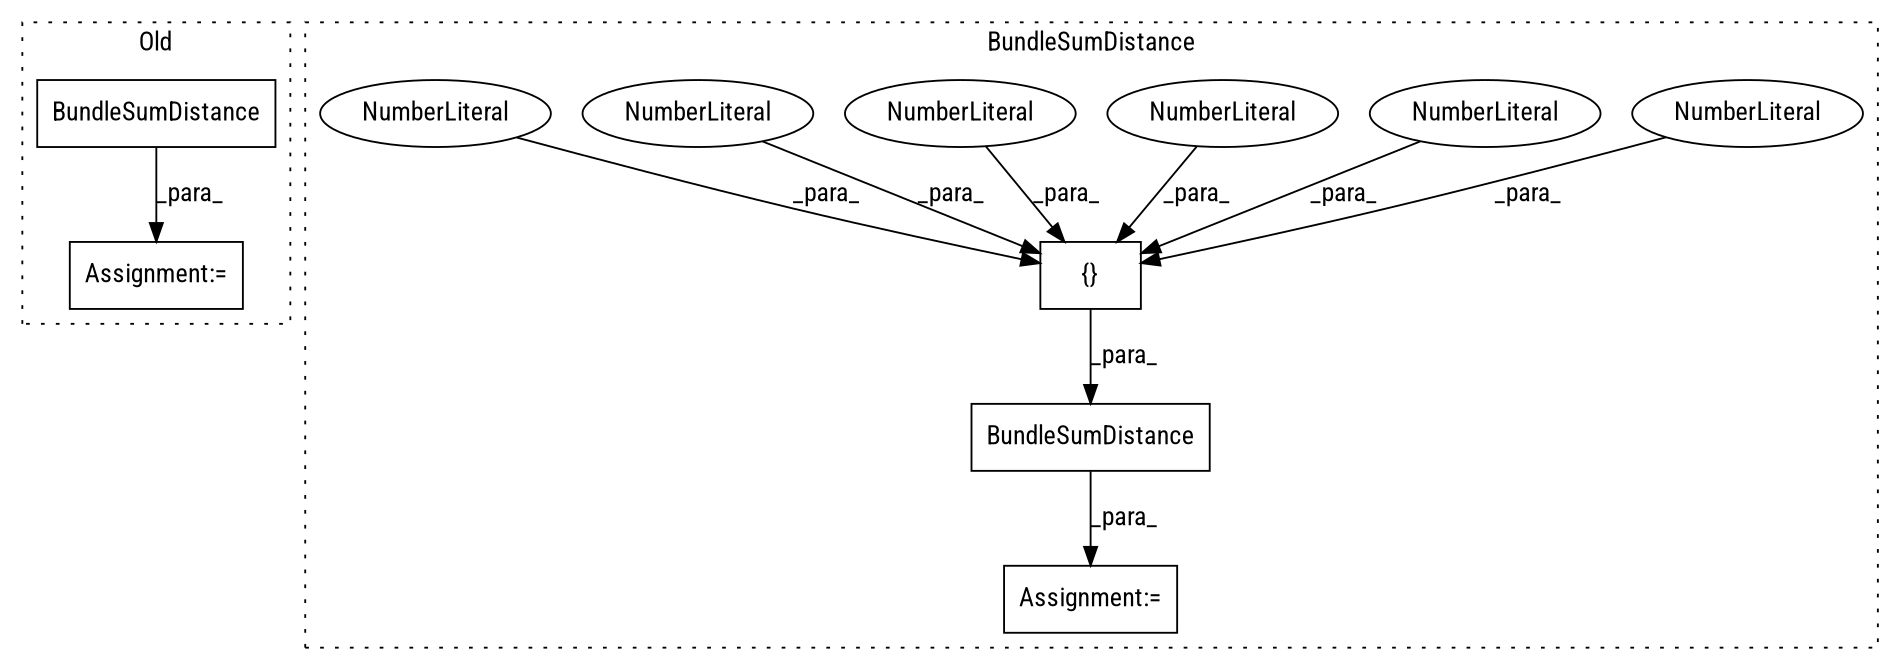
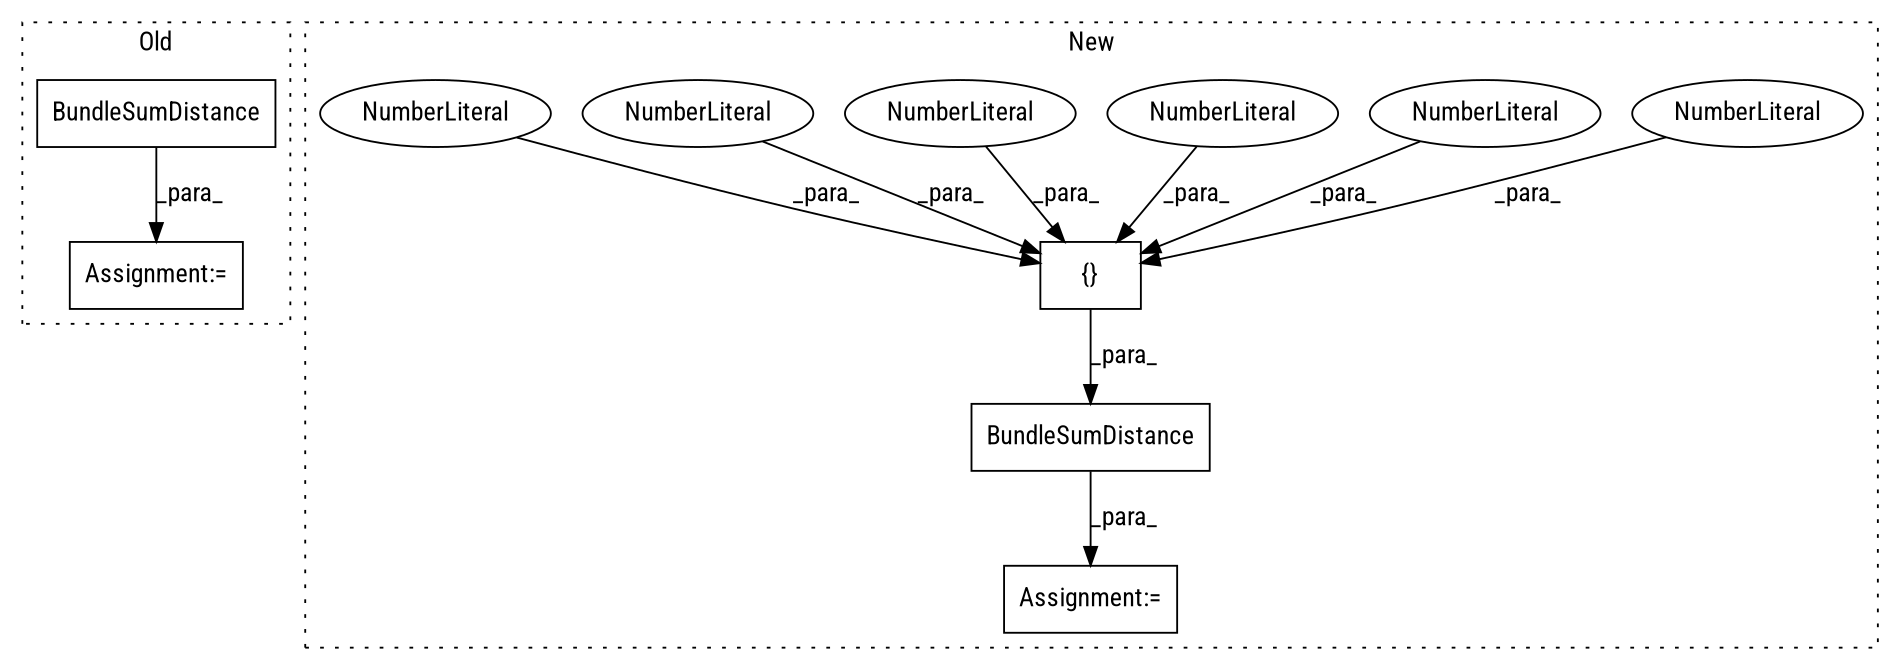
(1092, 44) -> (1092, 44)
